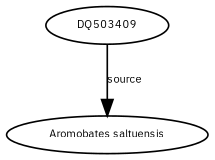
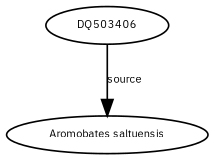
(107, 25) -> (107, 25)
